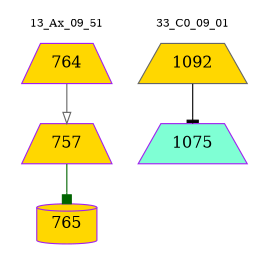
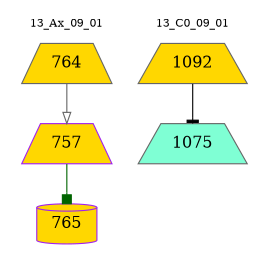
(67, 24) -> (67, 24)
(193, 24) -> (193, 24)
(67, 63) -> (67, 63)
(193, 144) -> (193, 144)
